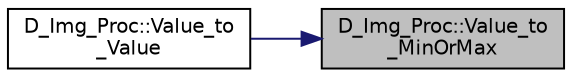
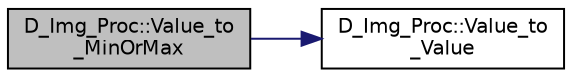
(276, 39) -> (276, 39)
